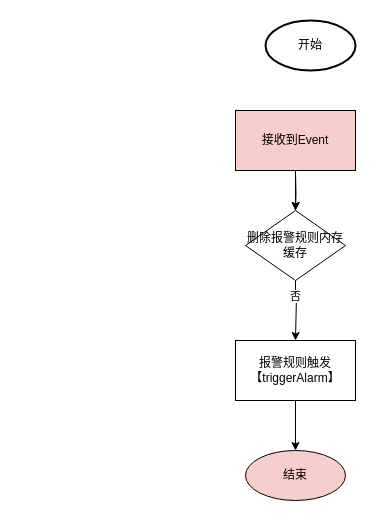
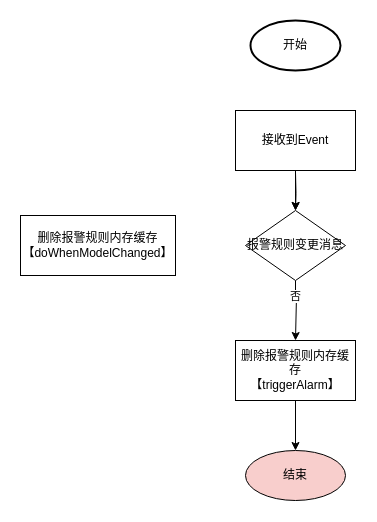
(311, 46) -> (296, 46)
(296, 141) -> (296, 141)
none -> (98, 246)
(296, 246) -> (296, 246)
(296, 371) -> (296, 371)
